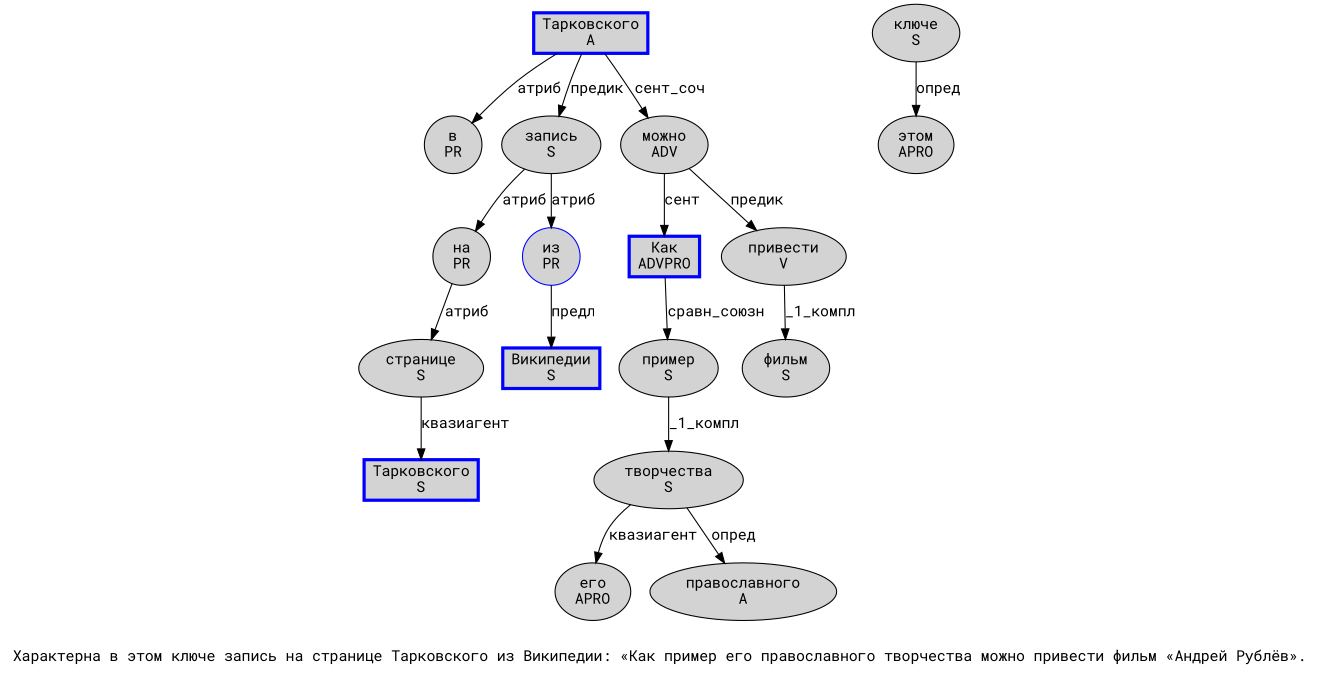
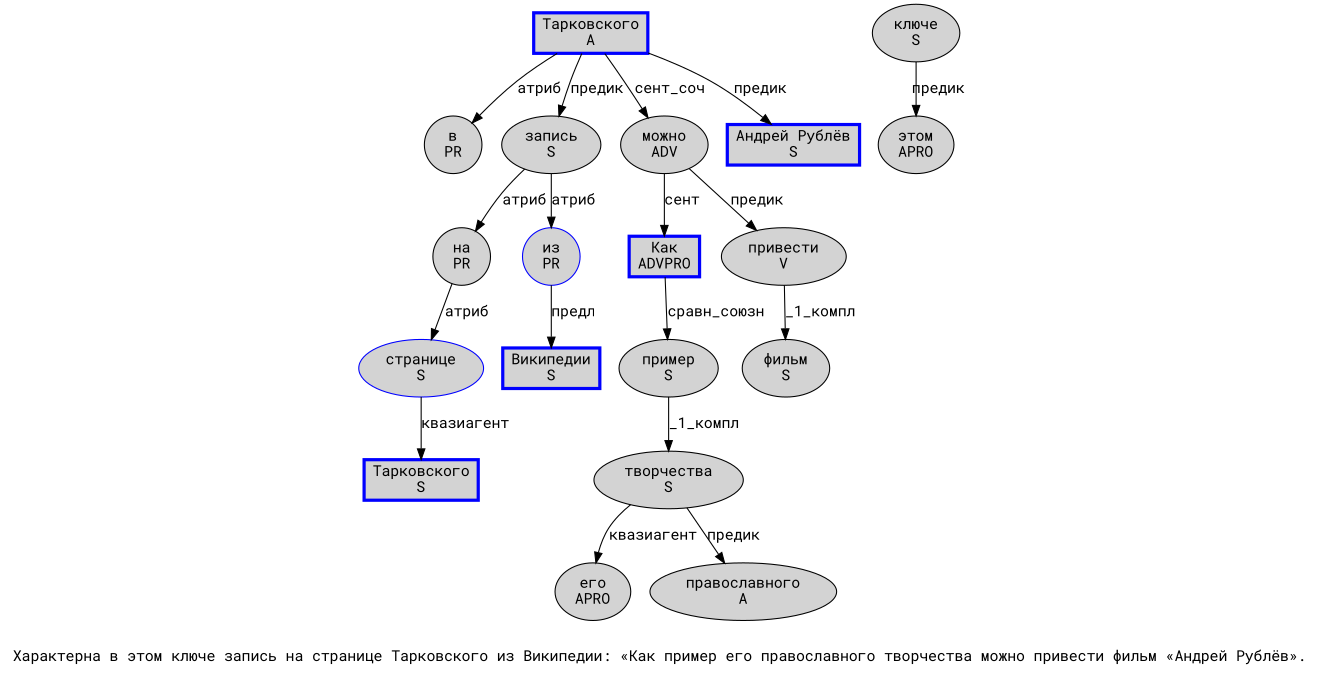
(938, 89) -> (938, 89)
none -> (793, 145)
(421, 368) -> (421, 368)
(734, 536) -> (734, 536)
